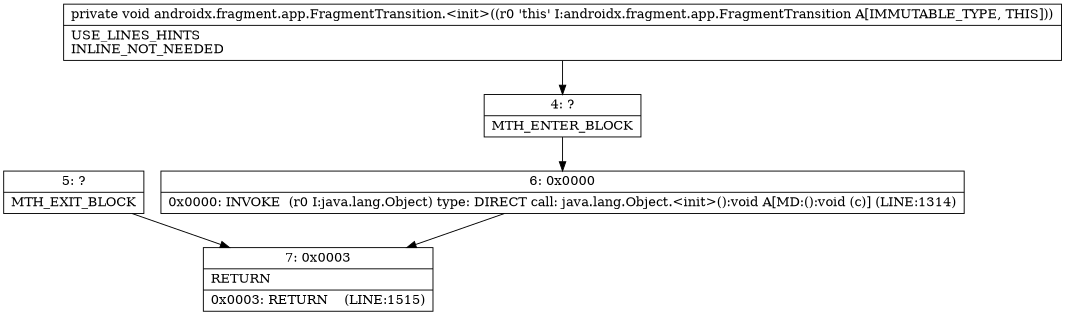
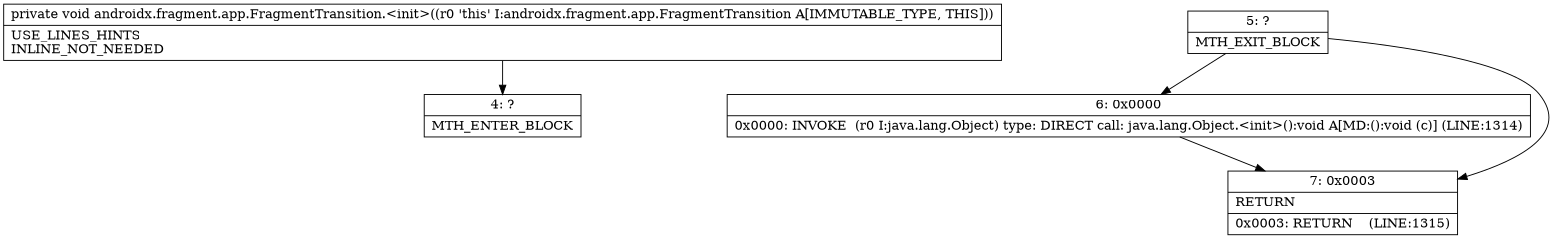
(563, 149) -> (1197, 72)
(318, 300) -> (1343, 224)
